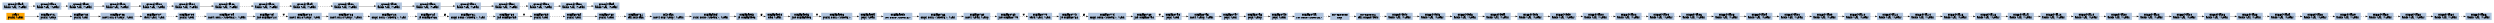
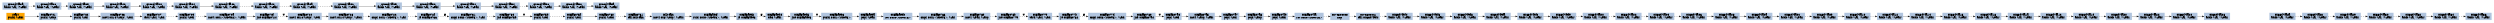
(2250, 16) -> none
